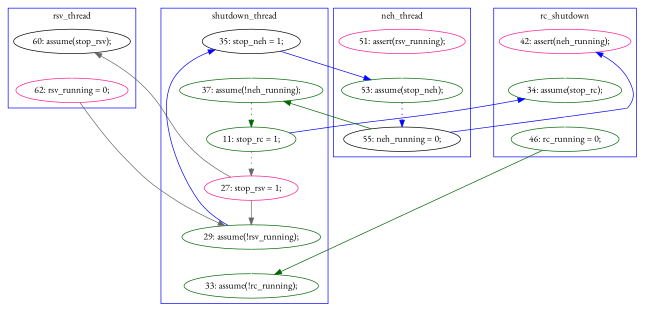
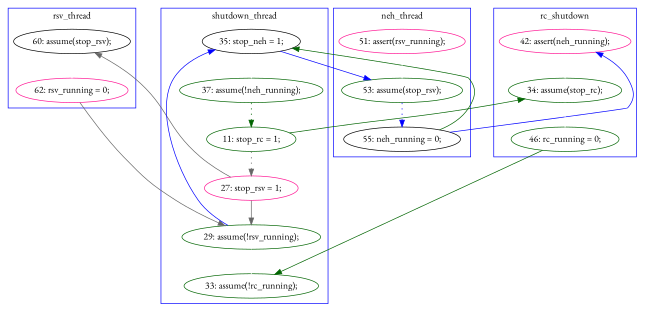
(402, 90) -> (402, 90)
(410, 117) -> (410, 117)
(339, 119) -> (418, 68)
